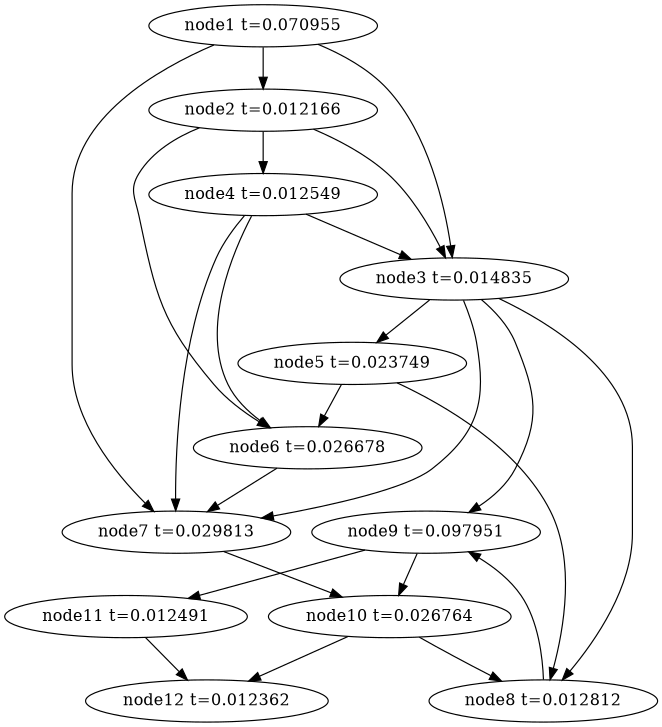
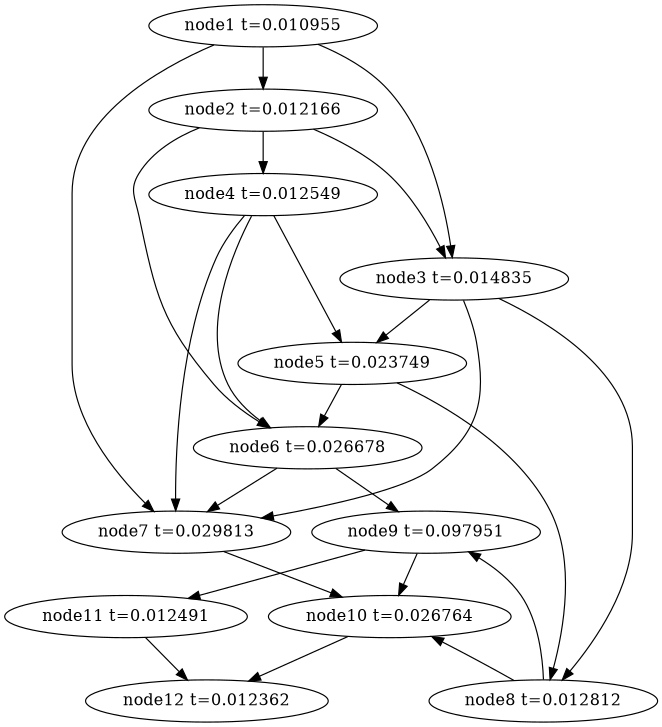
(263, 26) -> (263, 26)
(353, 234) -> (305, 274)
(533, 405) -> (362, 487)
(455, 657) -> (478, 661)
